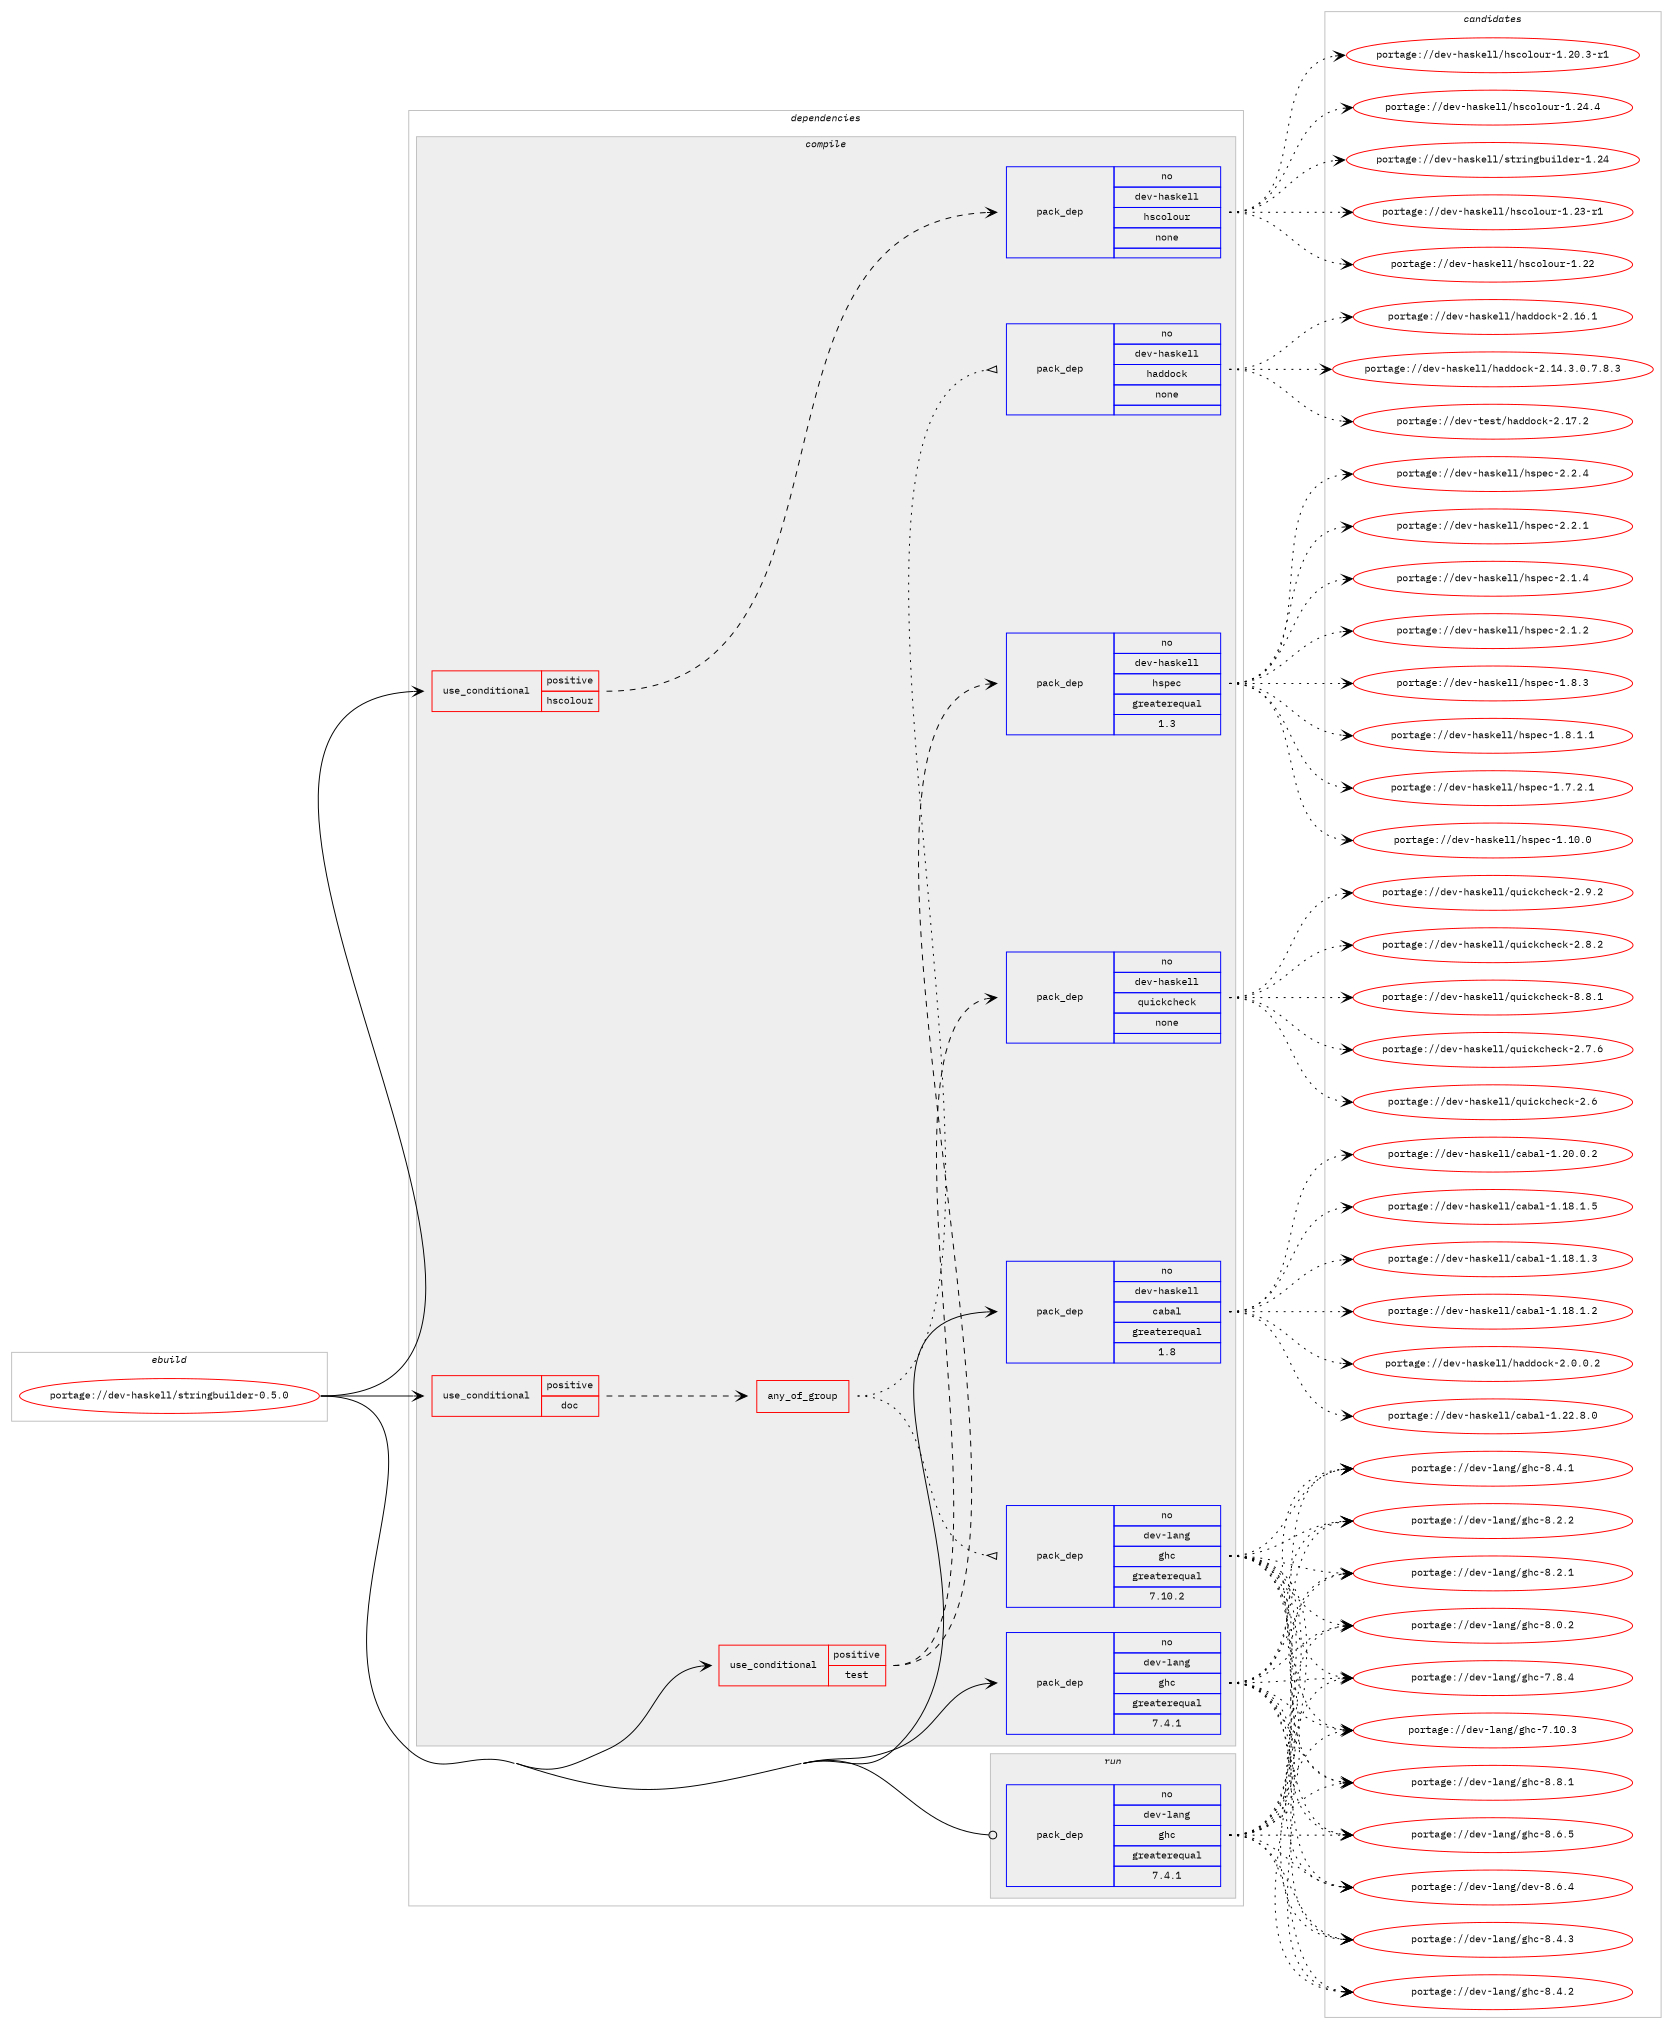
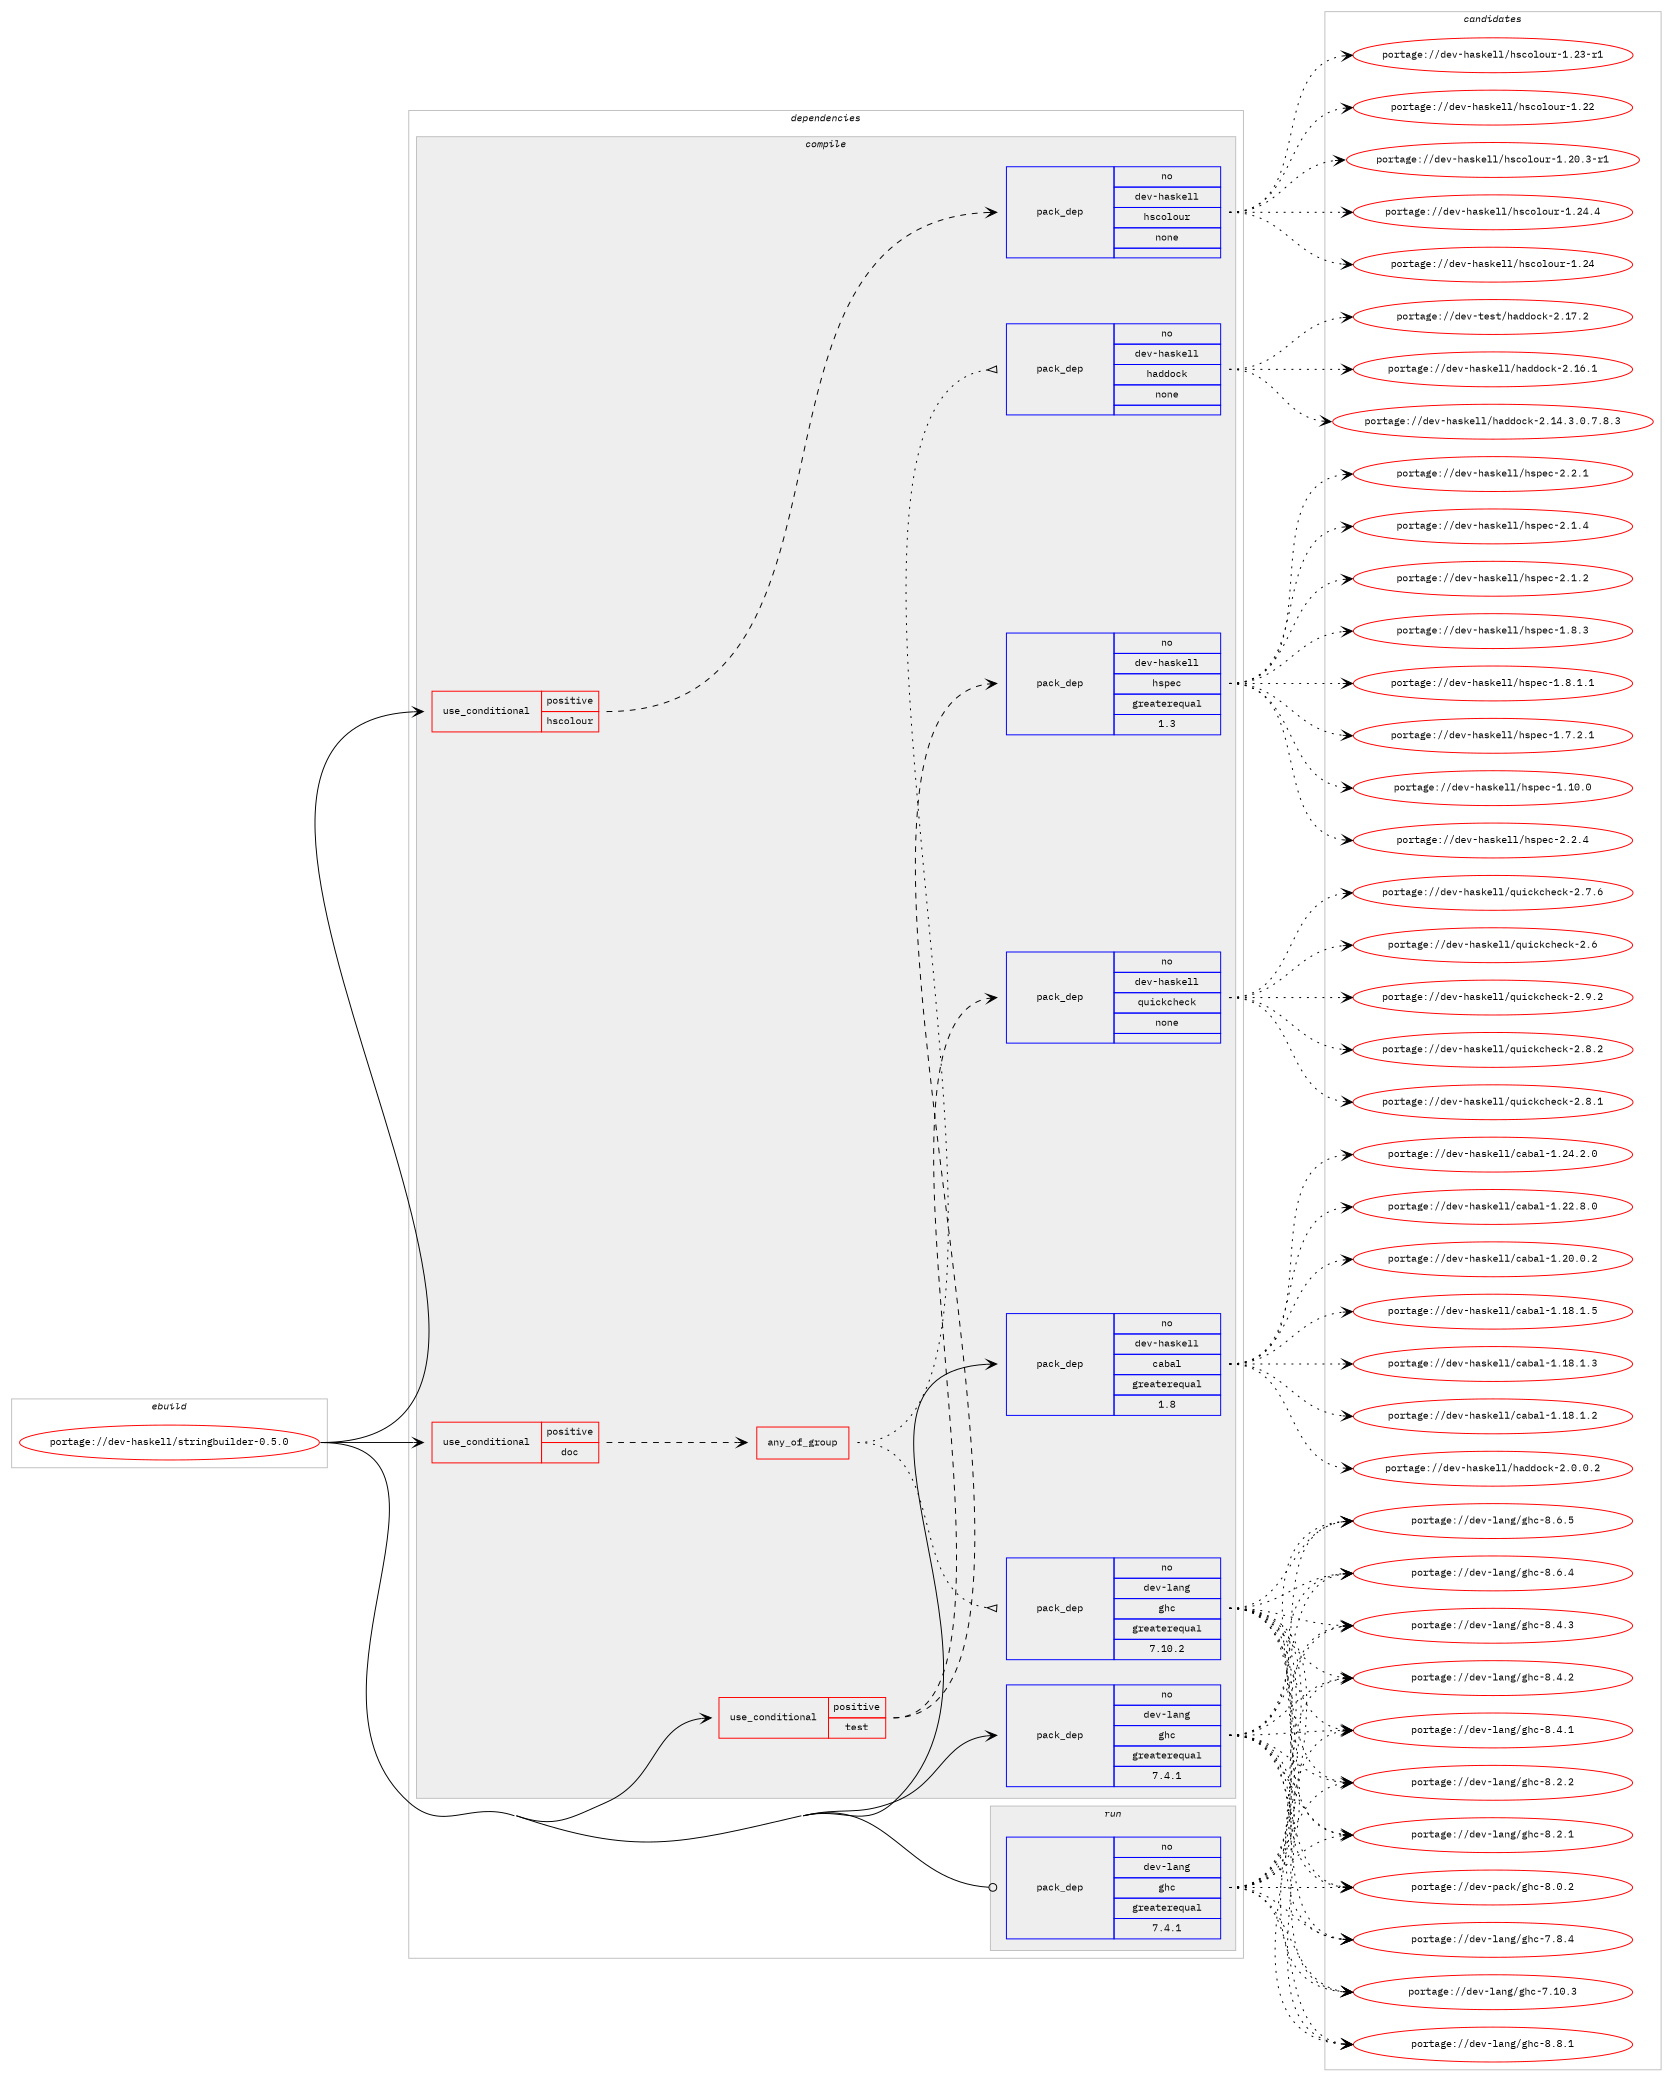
(1493, 160) -> (1493, 265)
(1493, 998) -> (1493, 1102)
none -> (1493, 1155)
(1493, 1626) -> (1493, 1888)
(1493, 1888) -> (1493, 1573)
